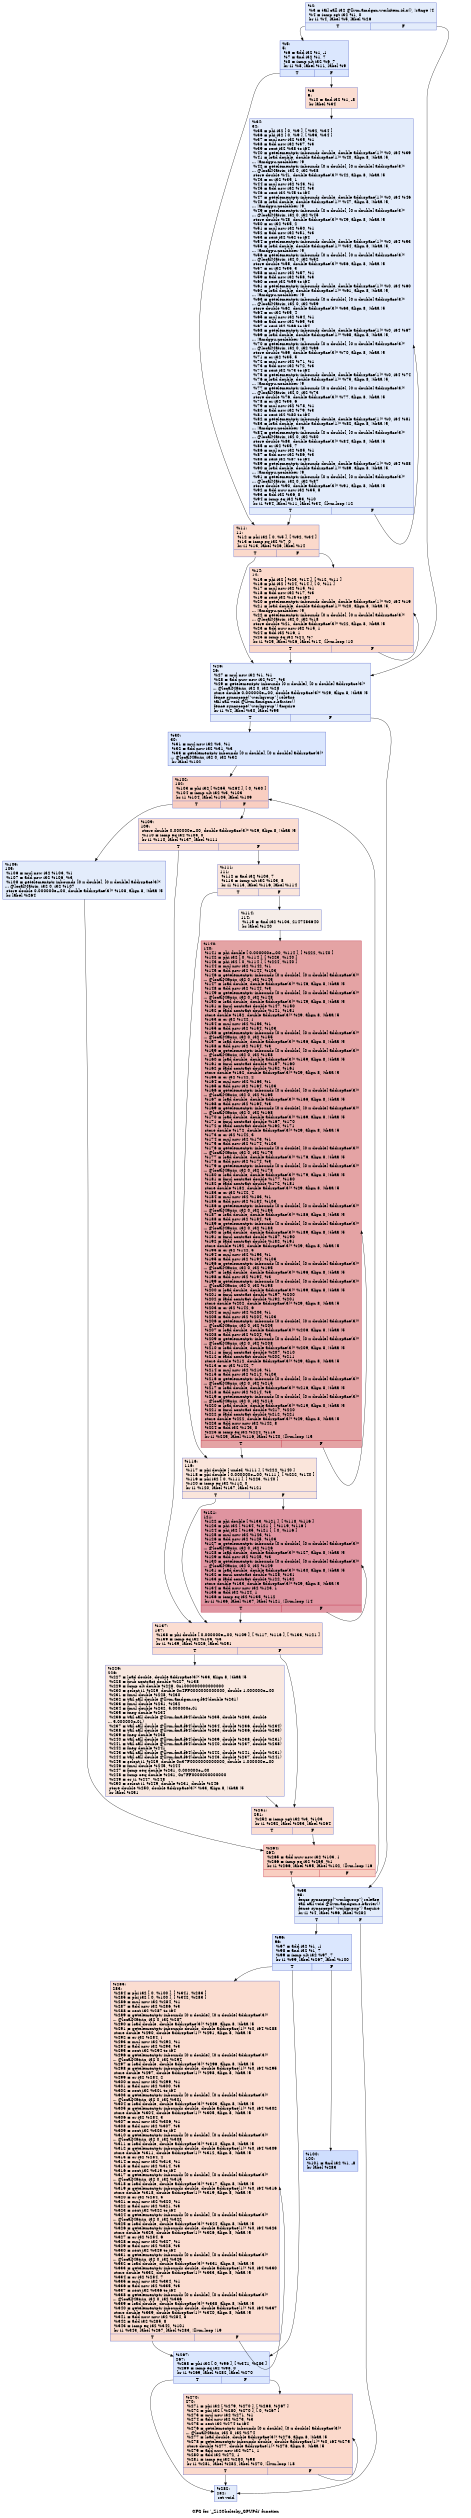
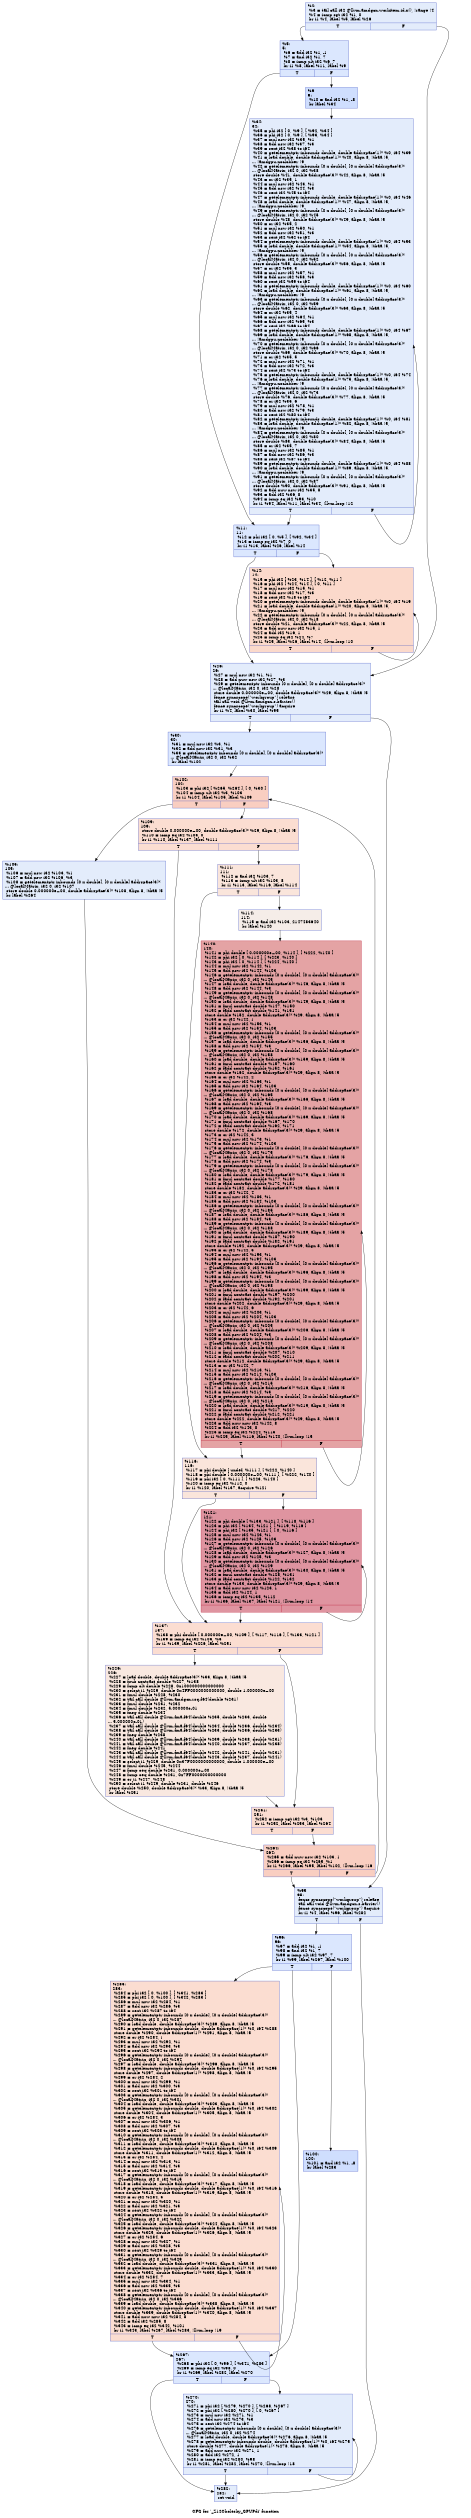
(331, 98) -> (331, 98)
(276, 541) -> (276, 541)
(290, 656) -> none
(223, 1488) -> (226, 1488)
(319, 1861) -> (319, 1861)
(268, 2434) -> (268, 2434)
